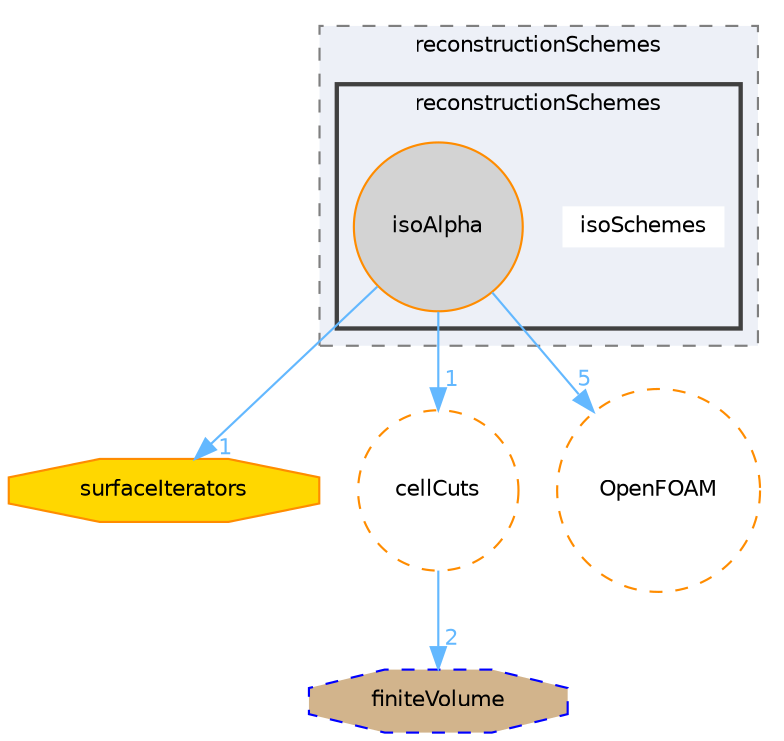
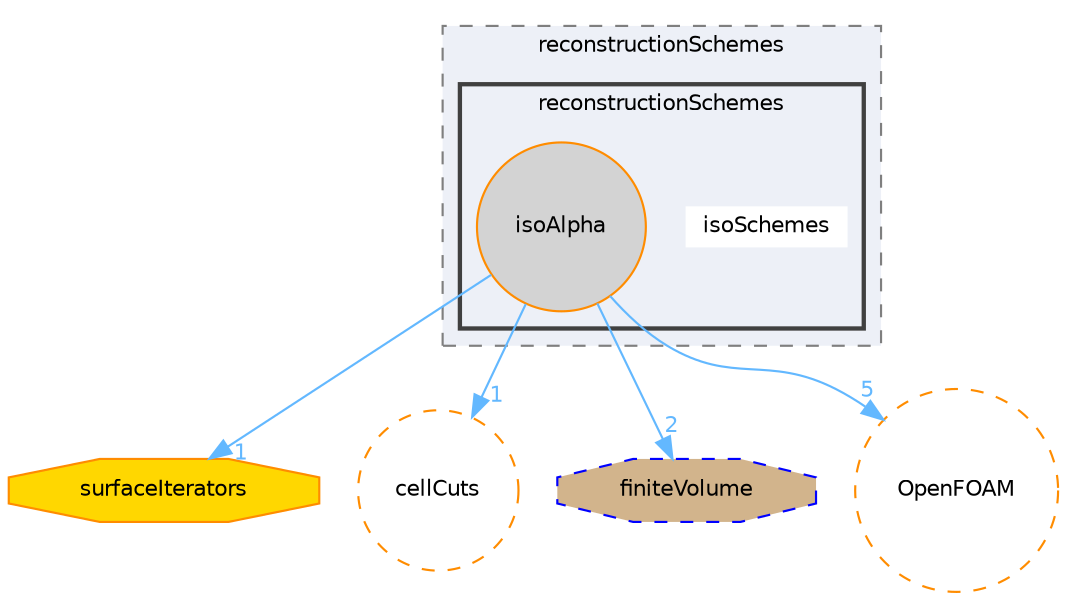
(438, 609) -> (630, 371)
